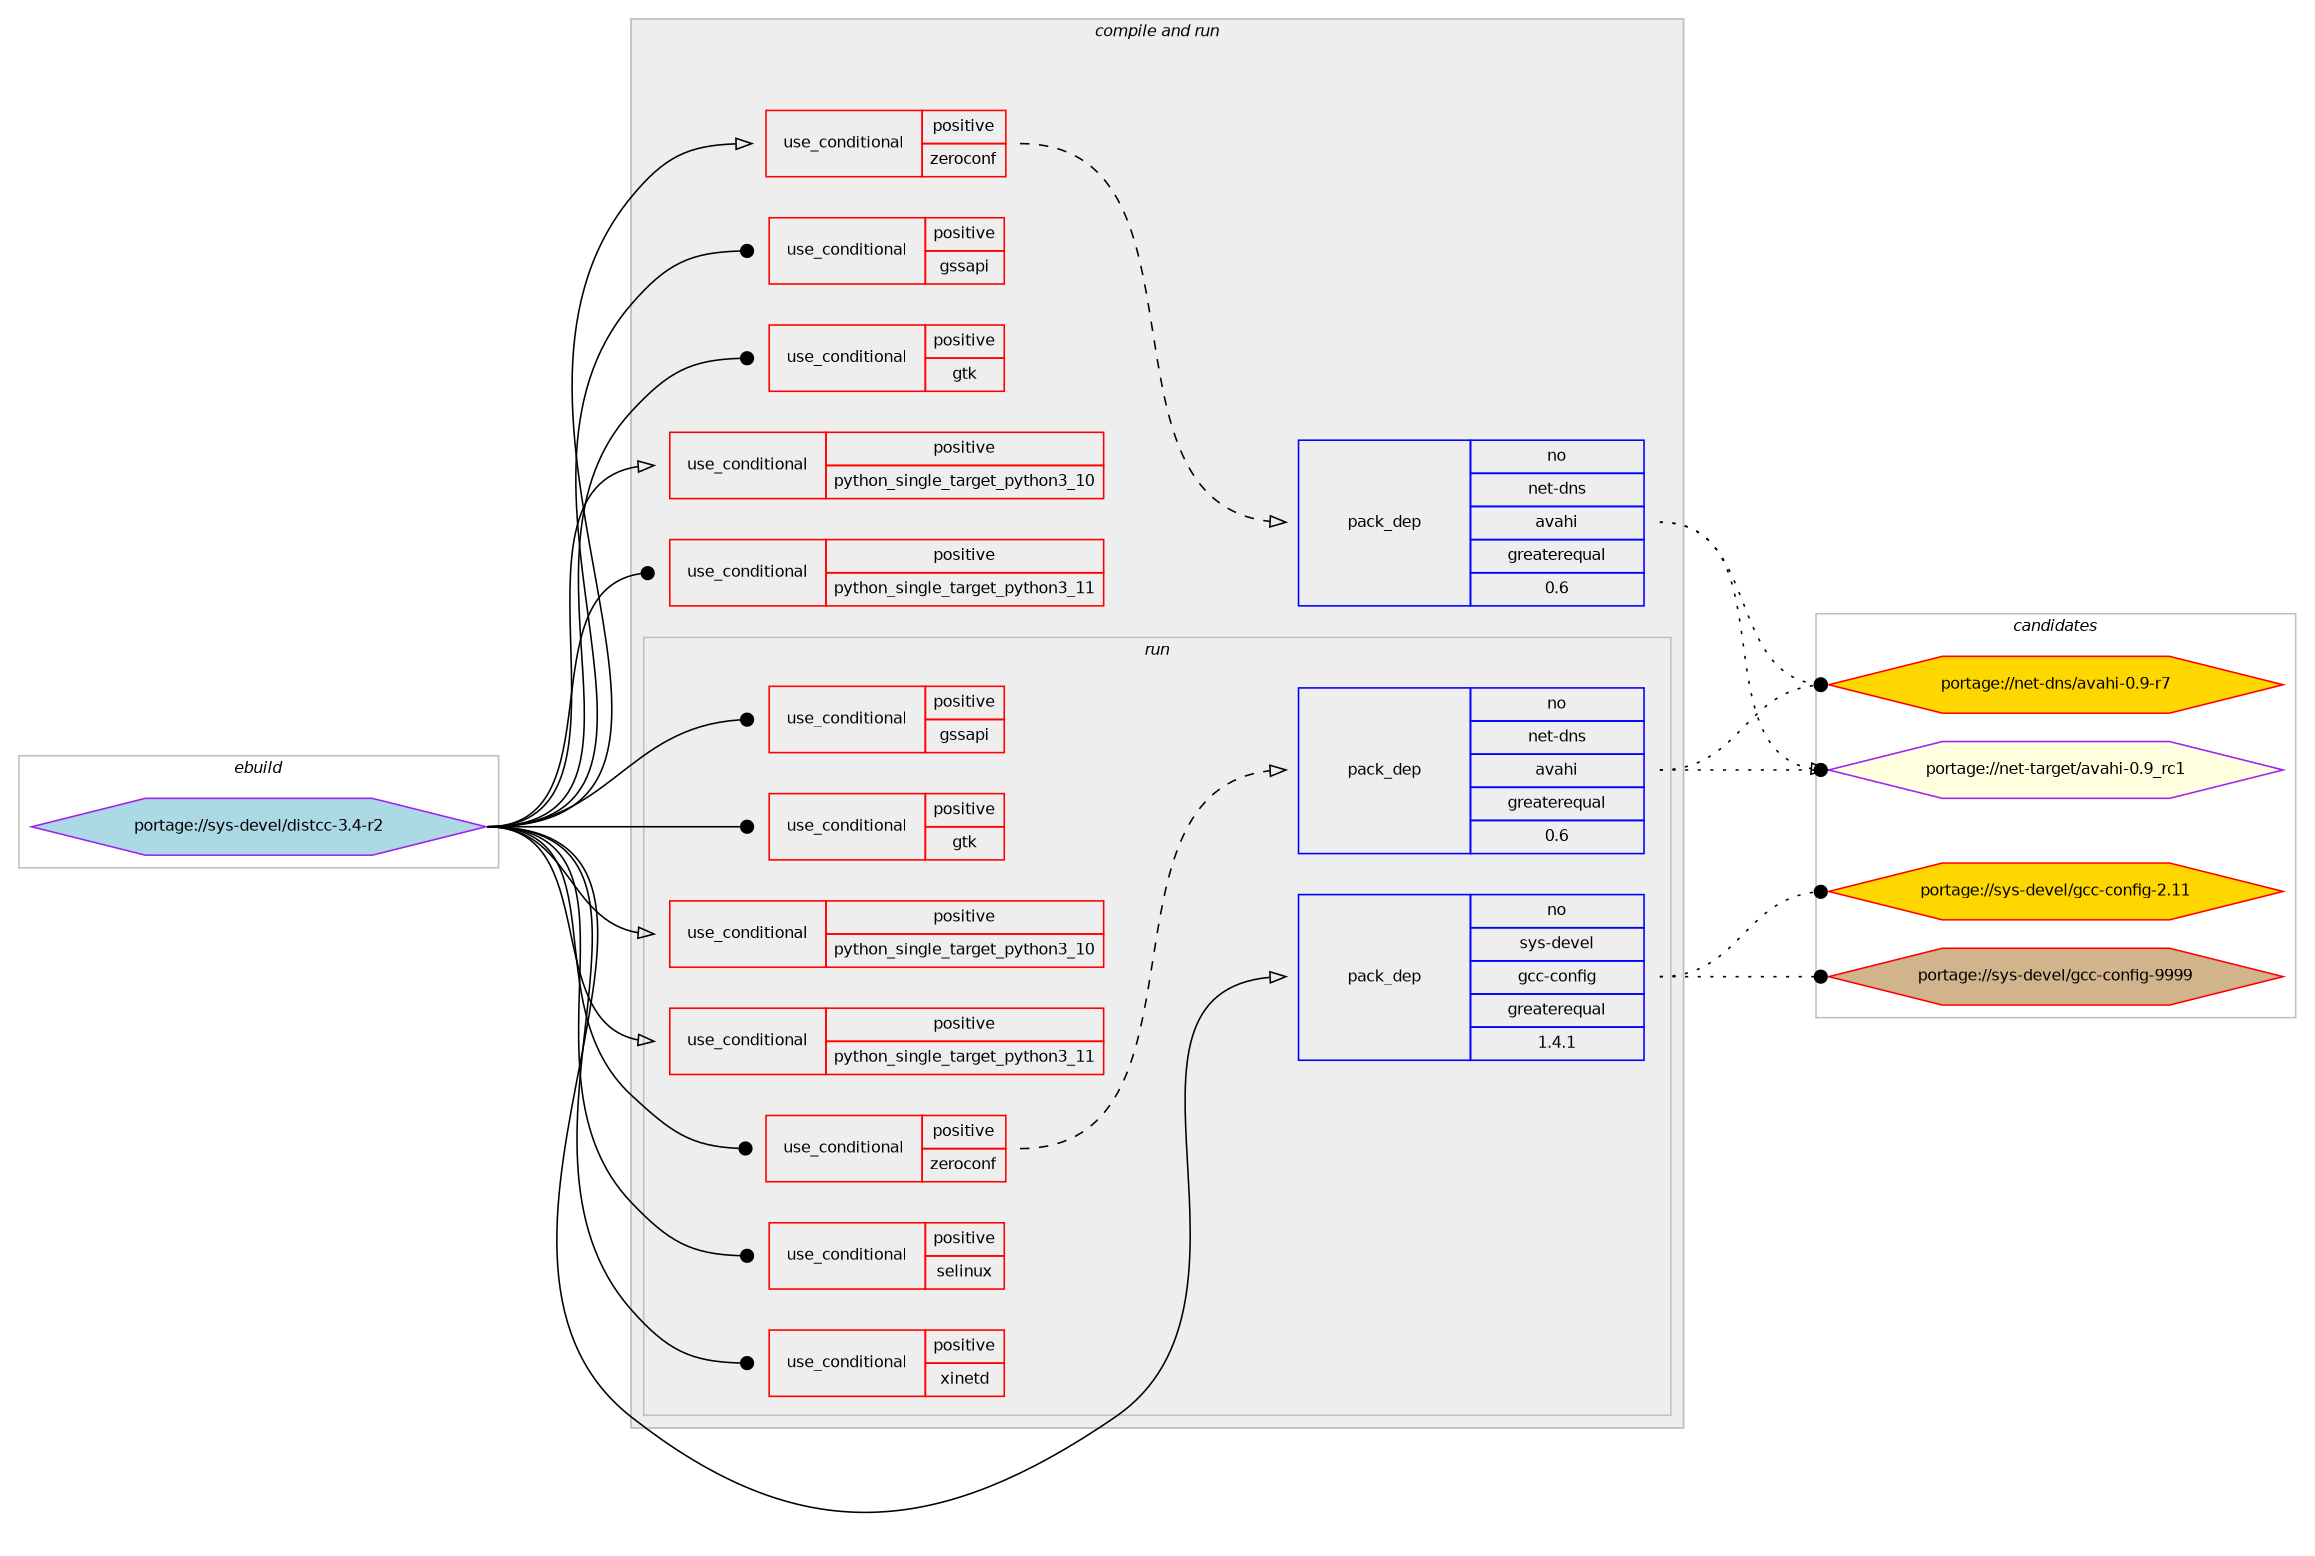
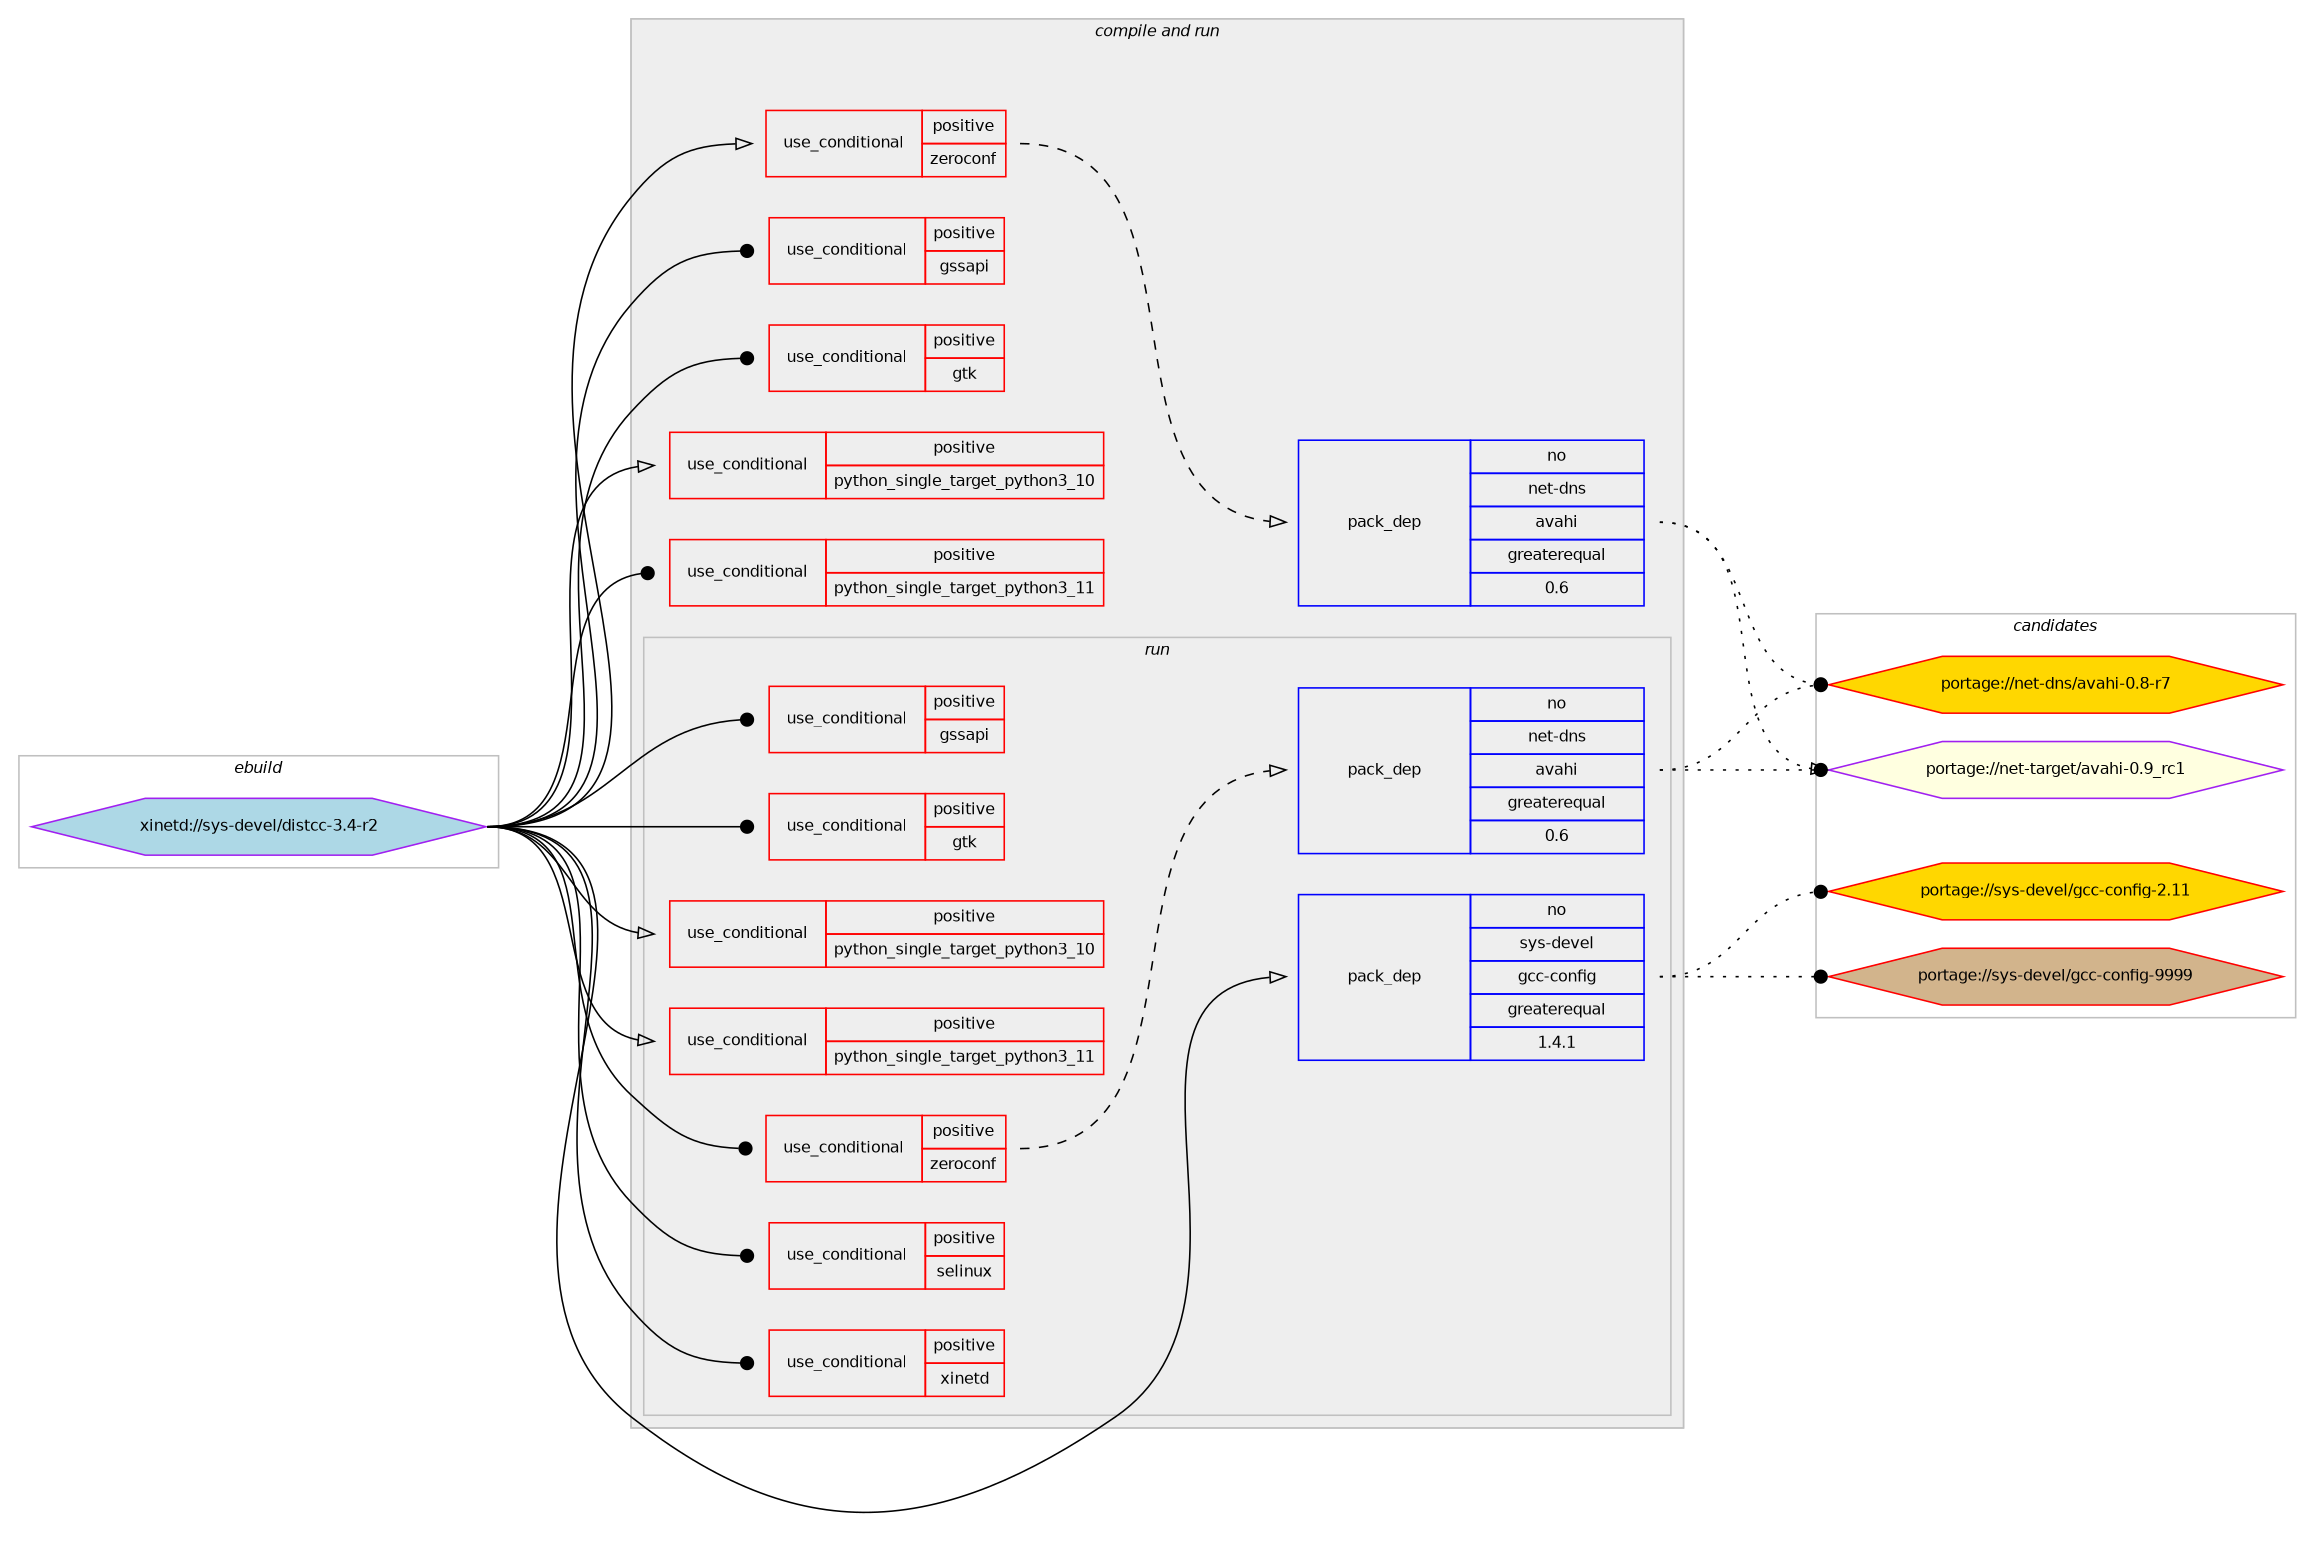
(2056, 685) -> (2056, 685)
(259, 827) -> (259, 827)
